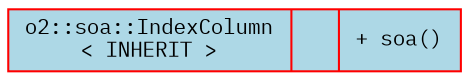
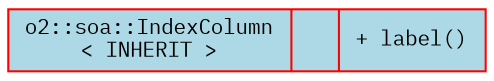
(400, 39) -> (412, 39)
